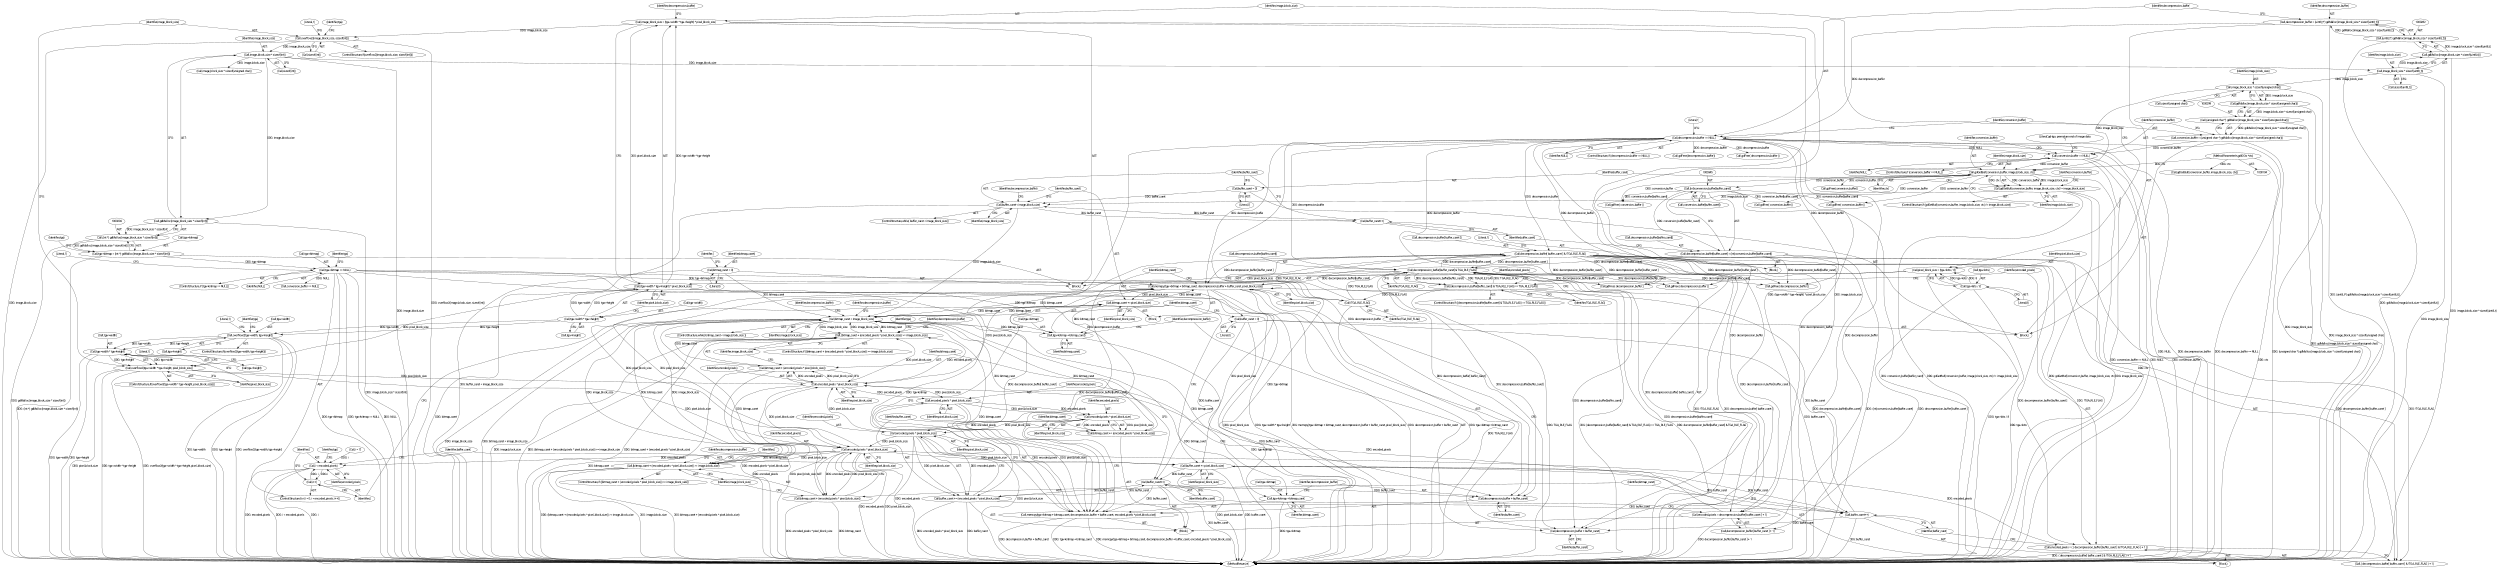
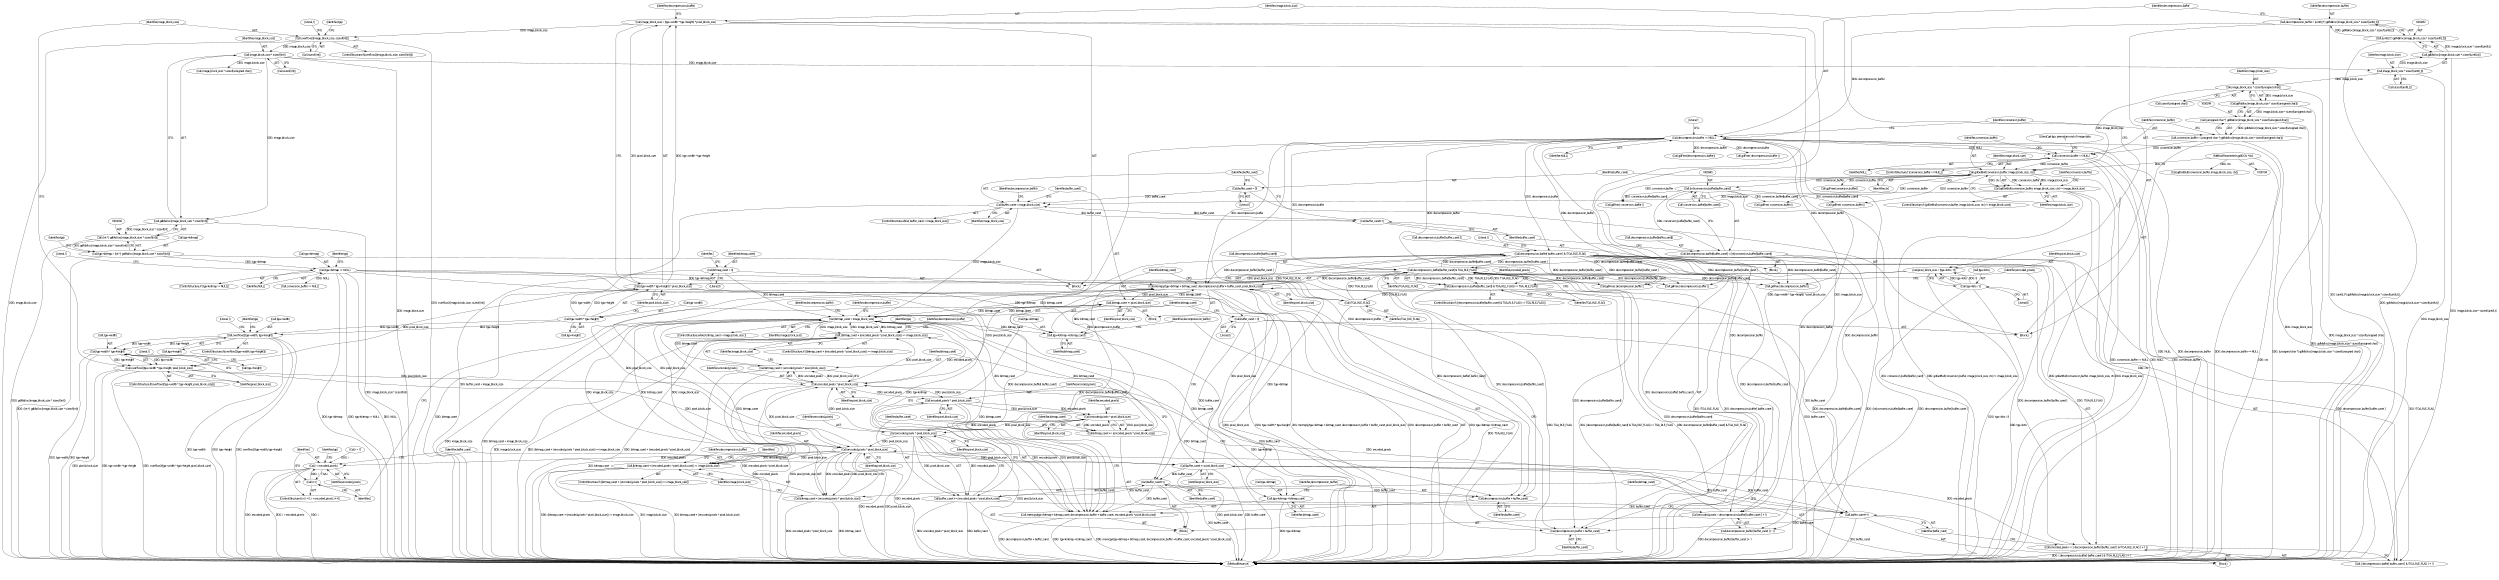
(2429, 63) -> none
(1618, 156) -> none
(309, 405) -> (295, 479)
(325, 474) -> (325, 474)
